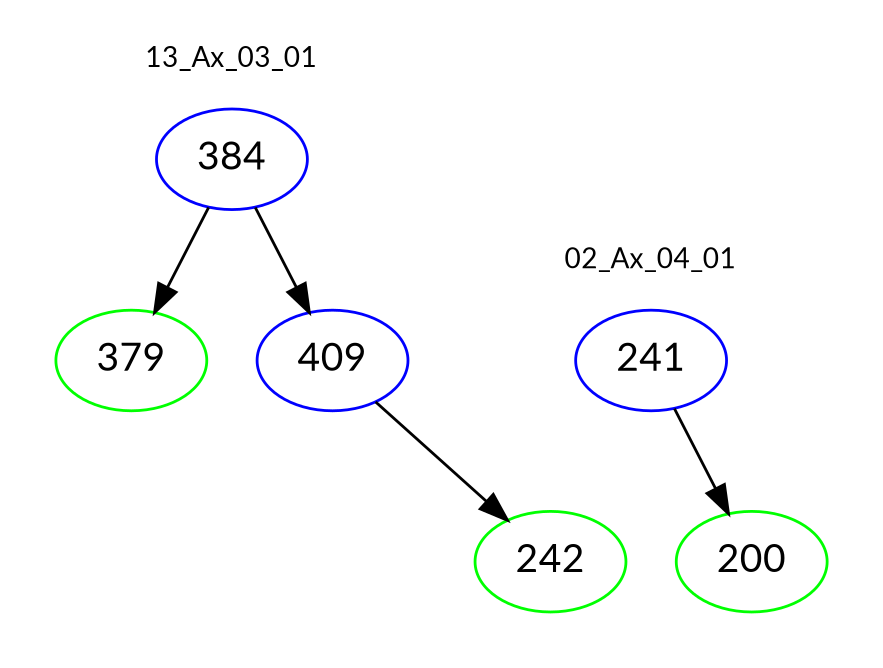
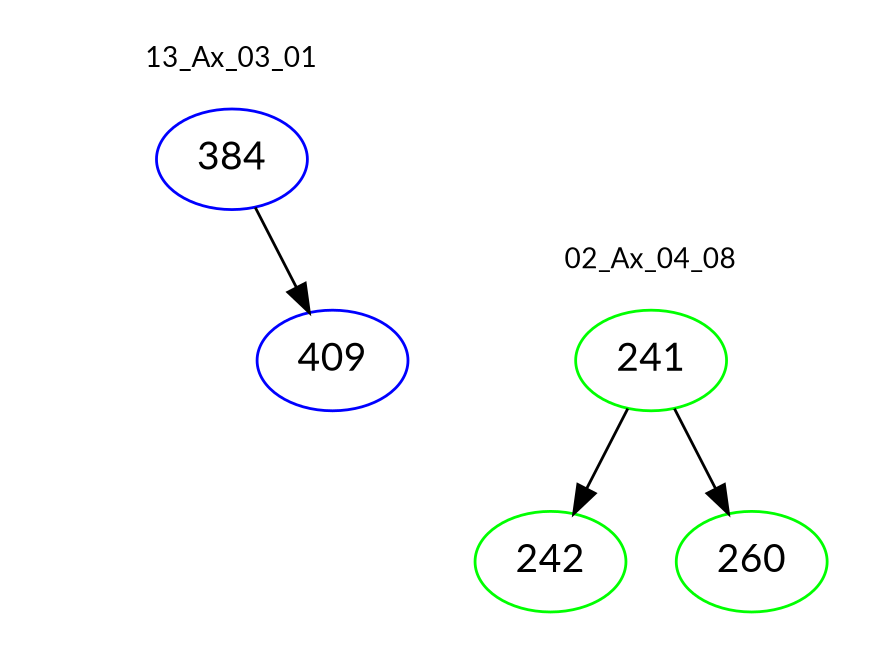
(651, 261) -> (651, 261)
(131, 360) -> none
(651, 360) -> (651, 360)
(431, 452) -> (607, 449)
(752, 562) -> (752, 562)
